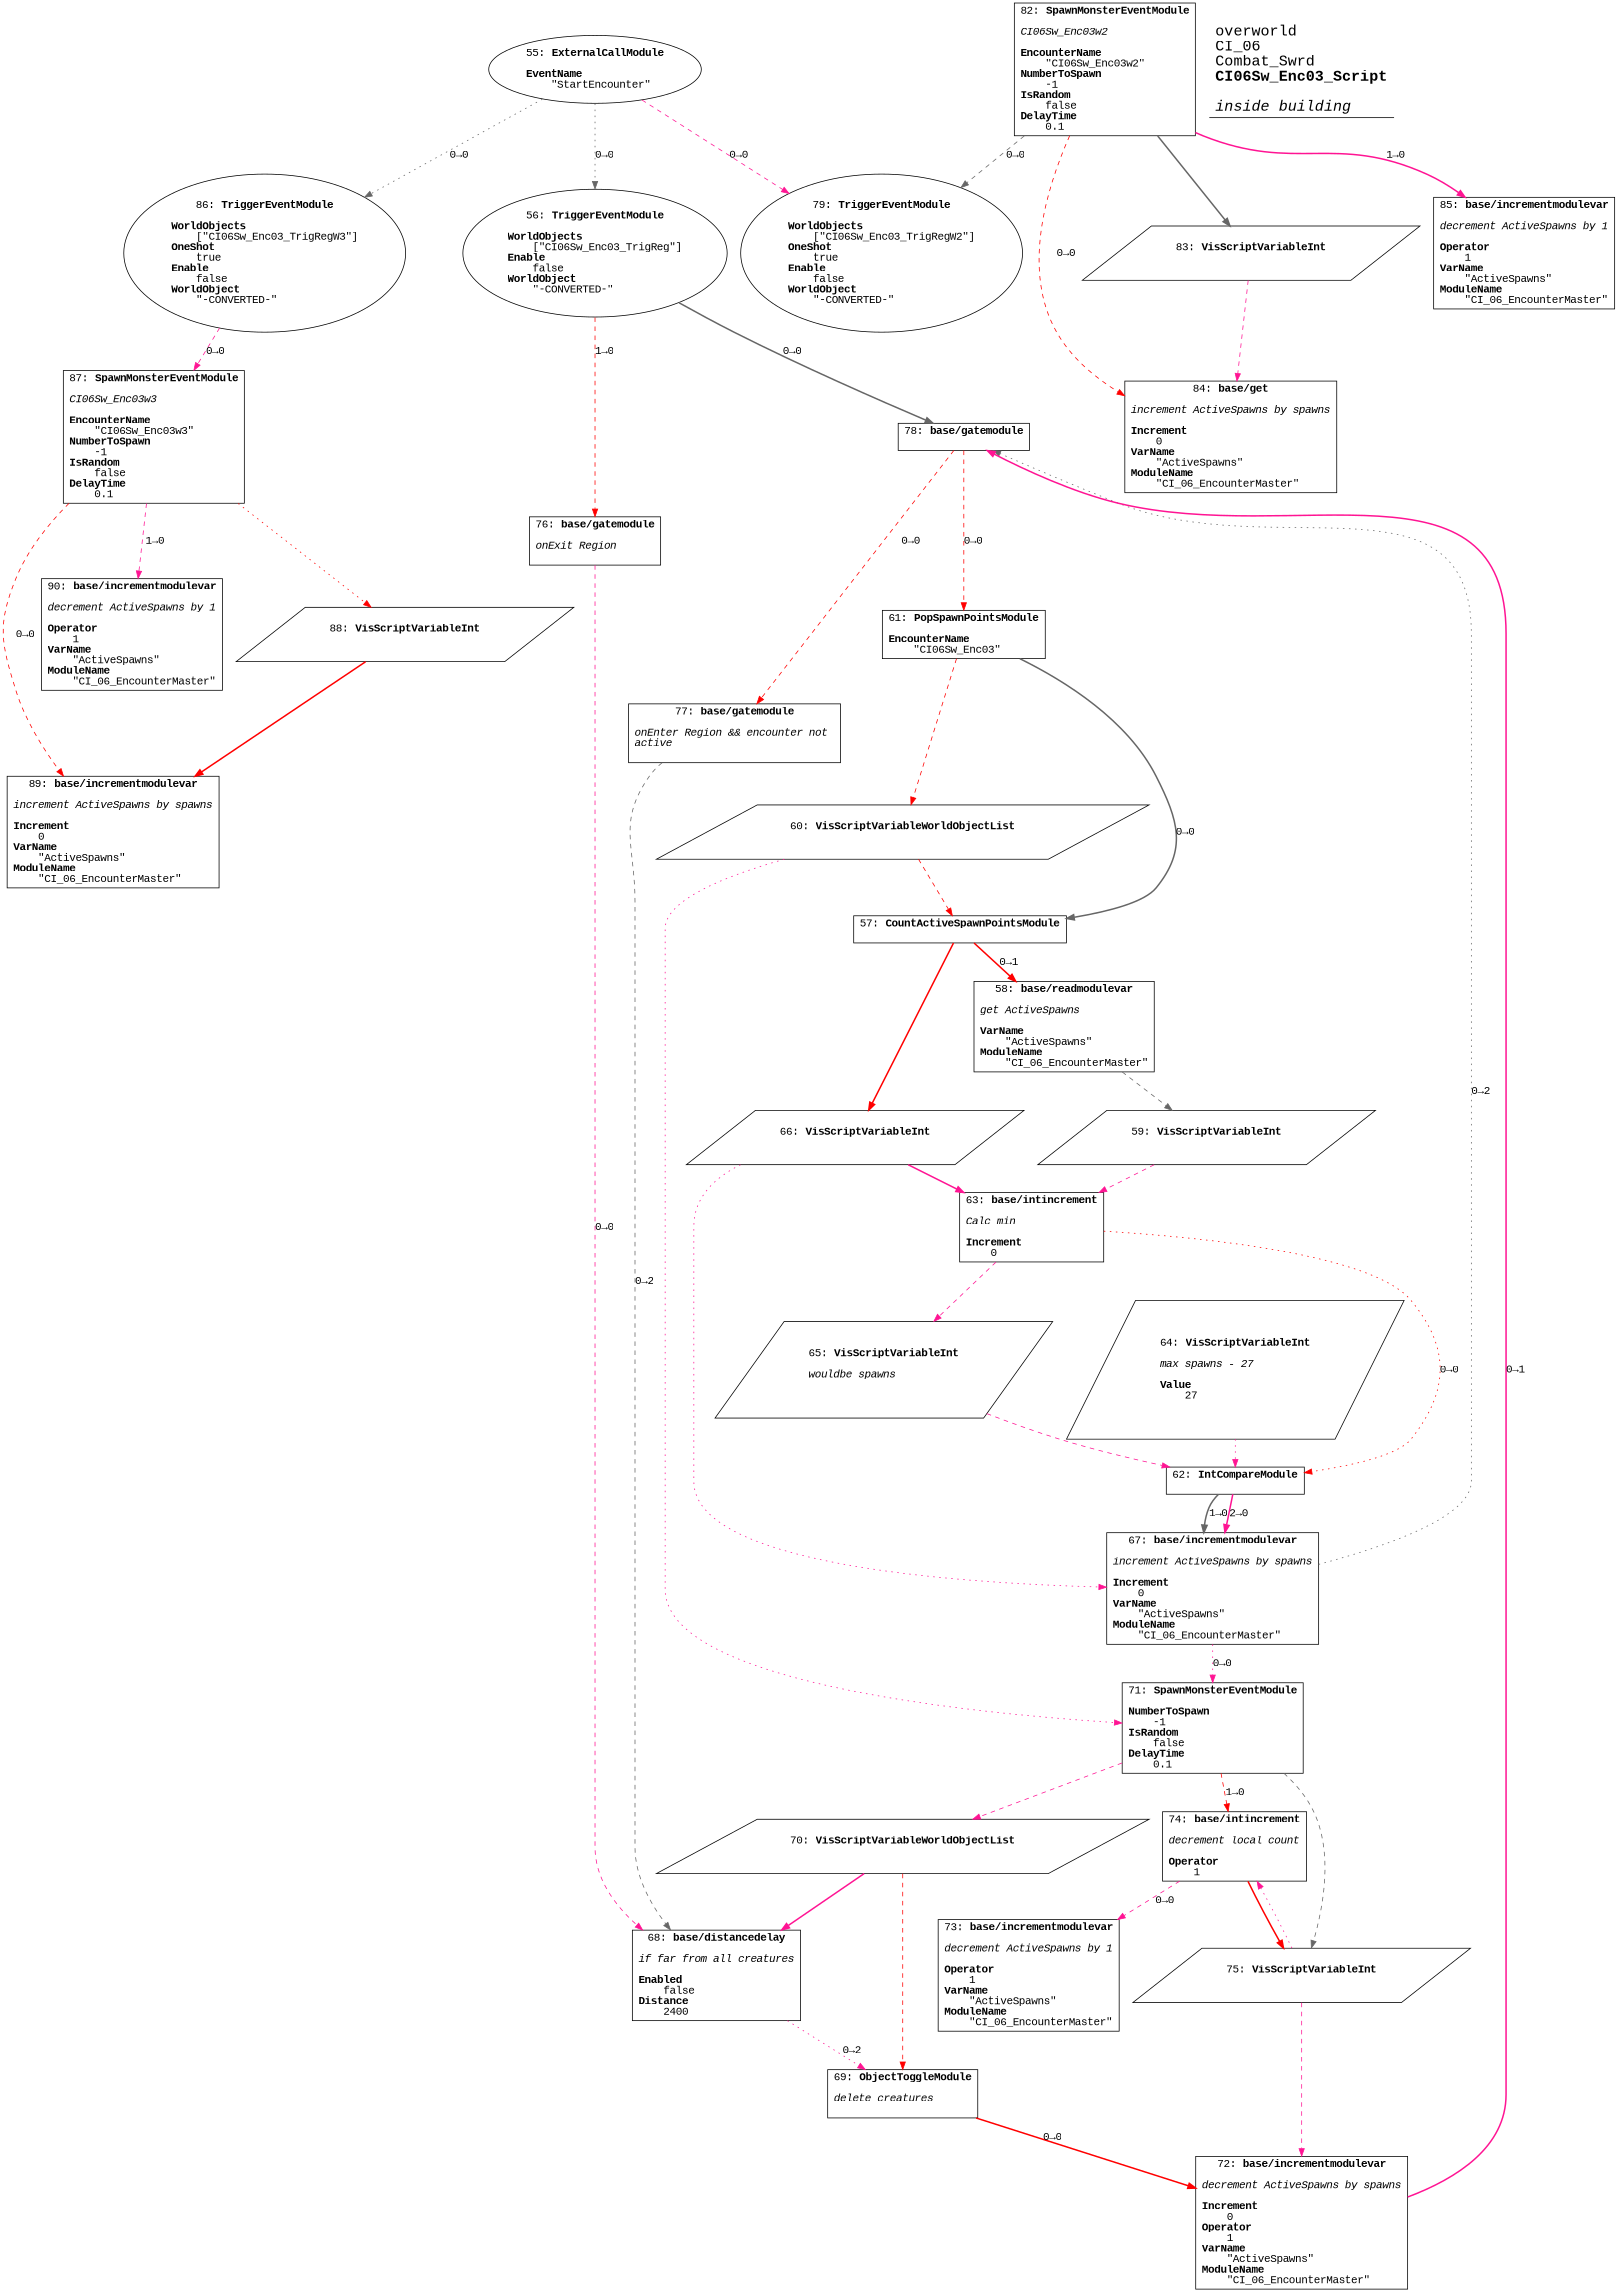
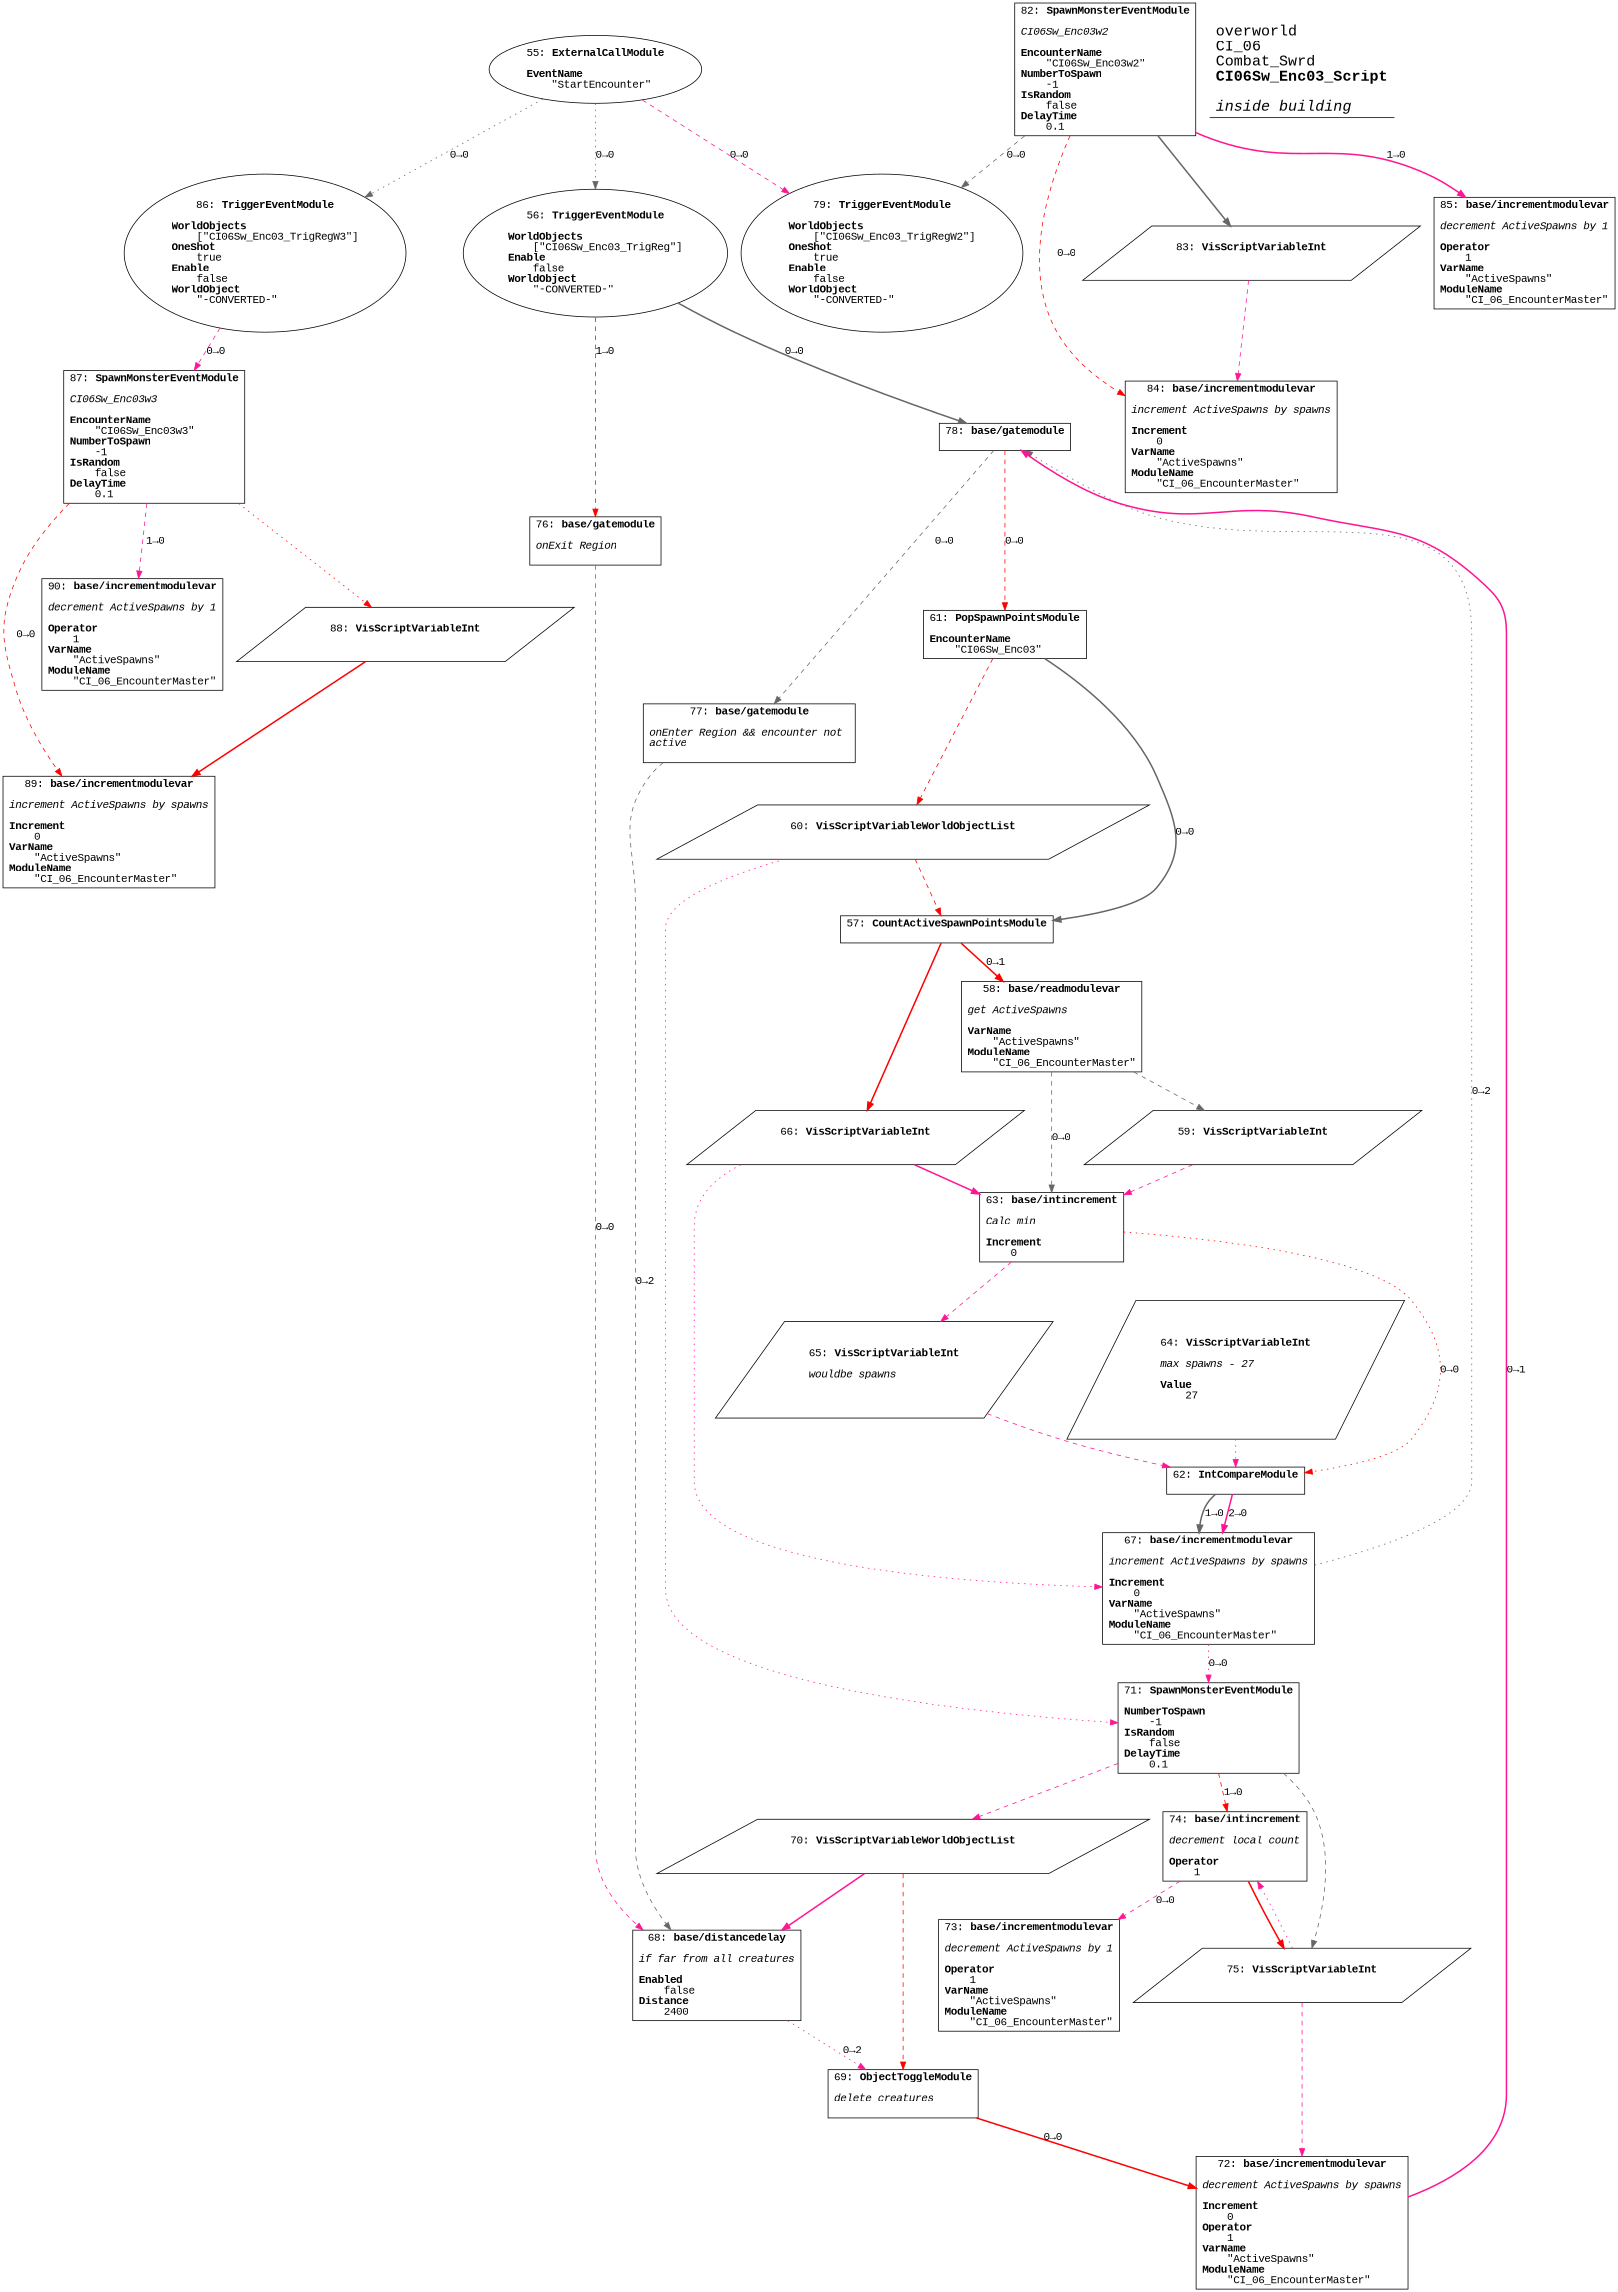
(1244, 389) -> (1244, 389)
(858, 574) -> (886, 574)
none -> (1052, 1128)
